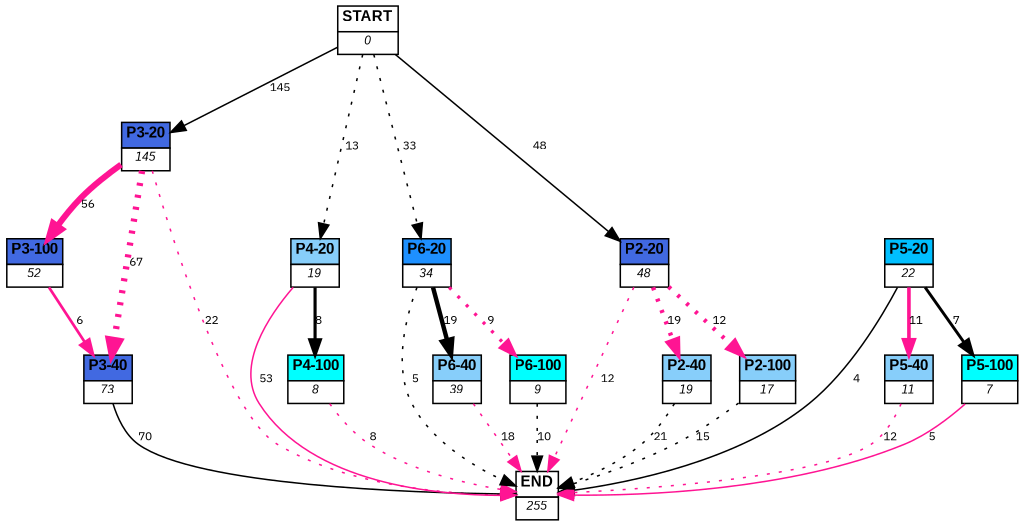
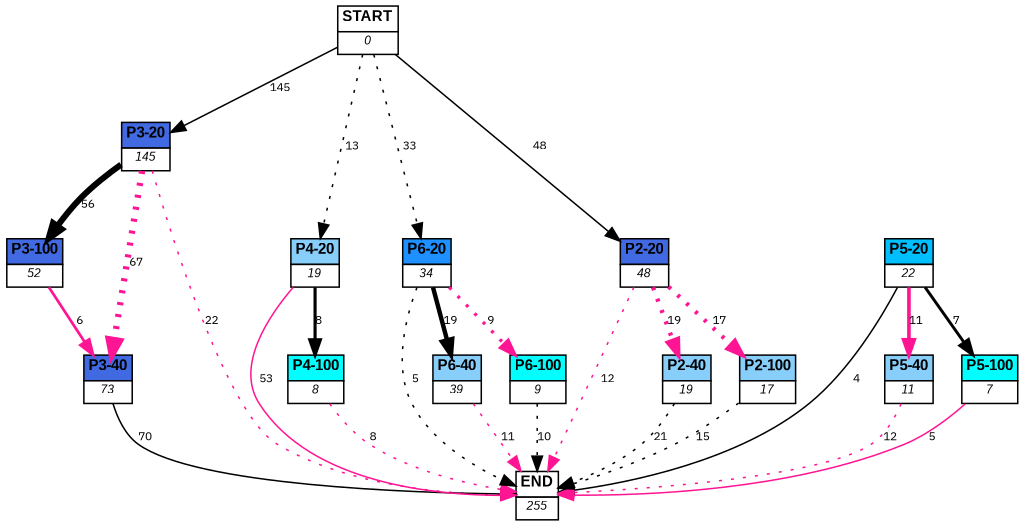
(87, 192) -> (87, 192)
(720, 321) -> (720, 321)
(508, 437) -> (508, 437)
